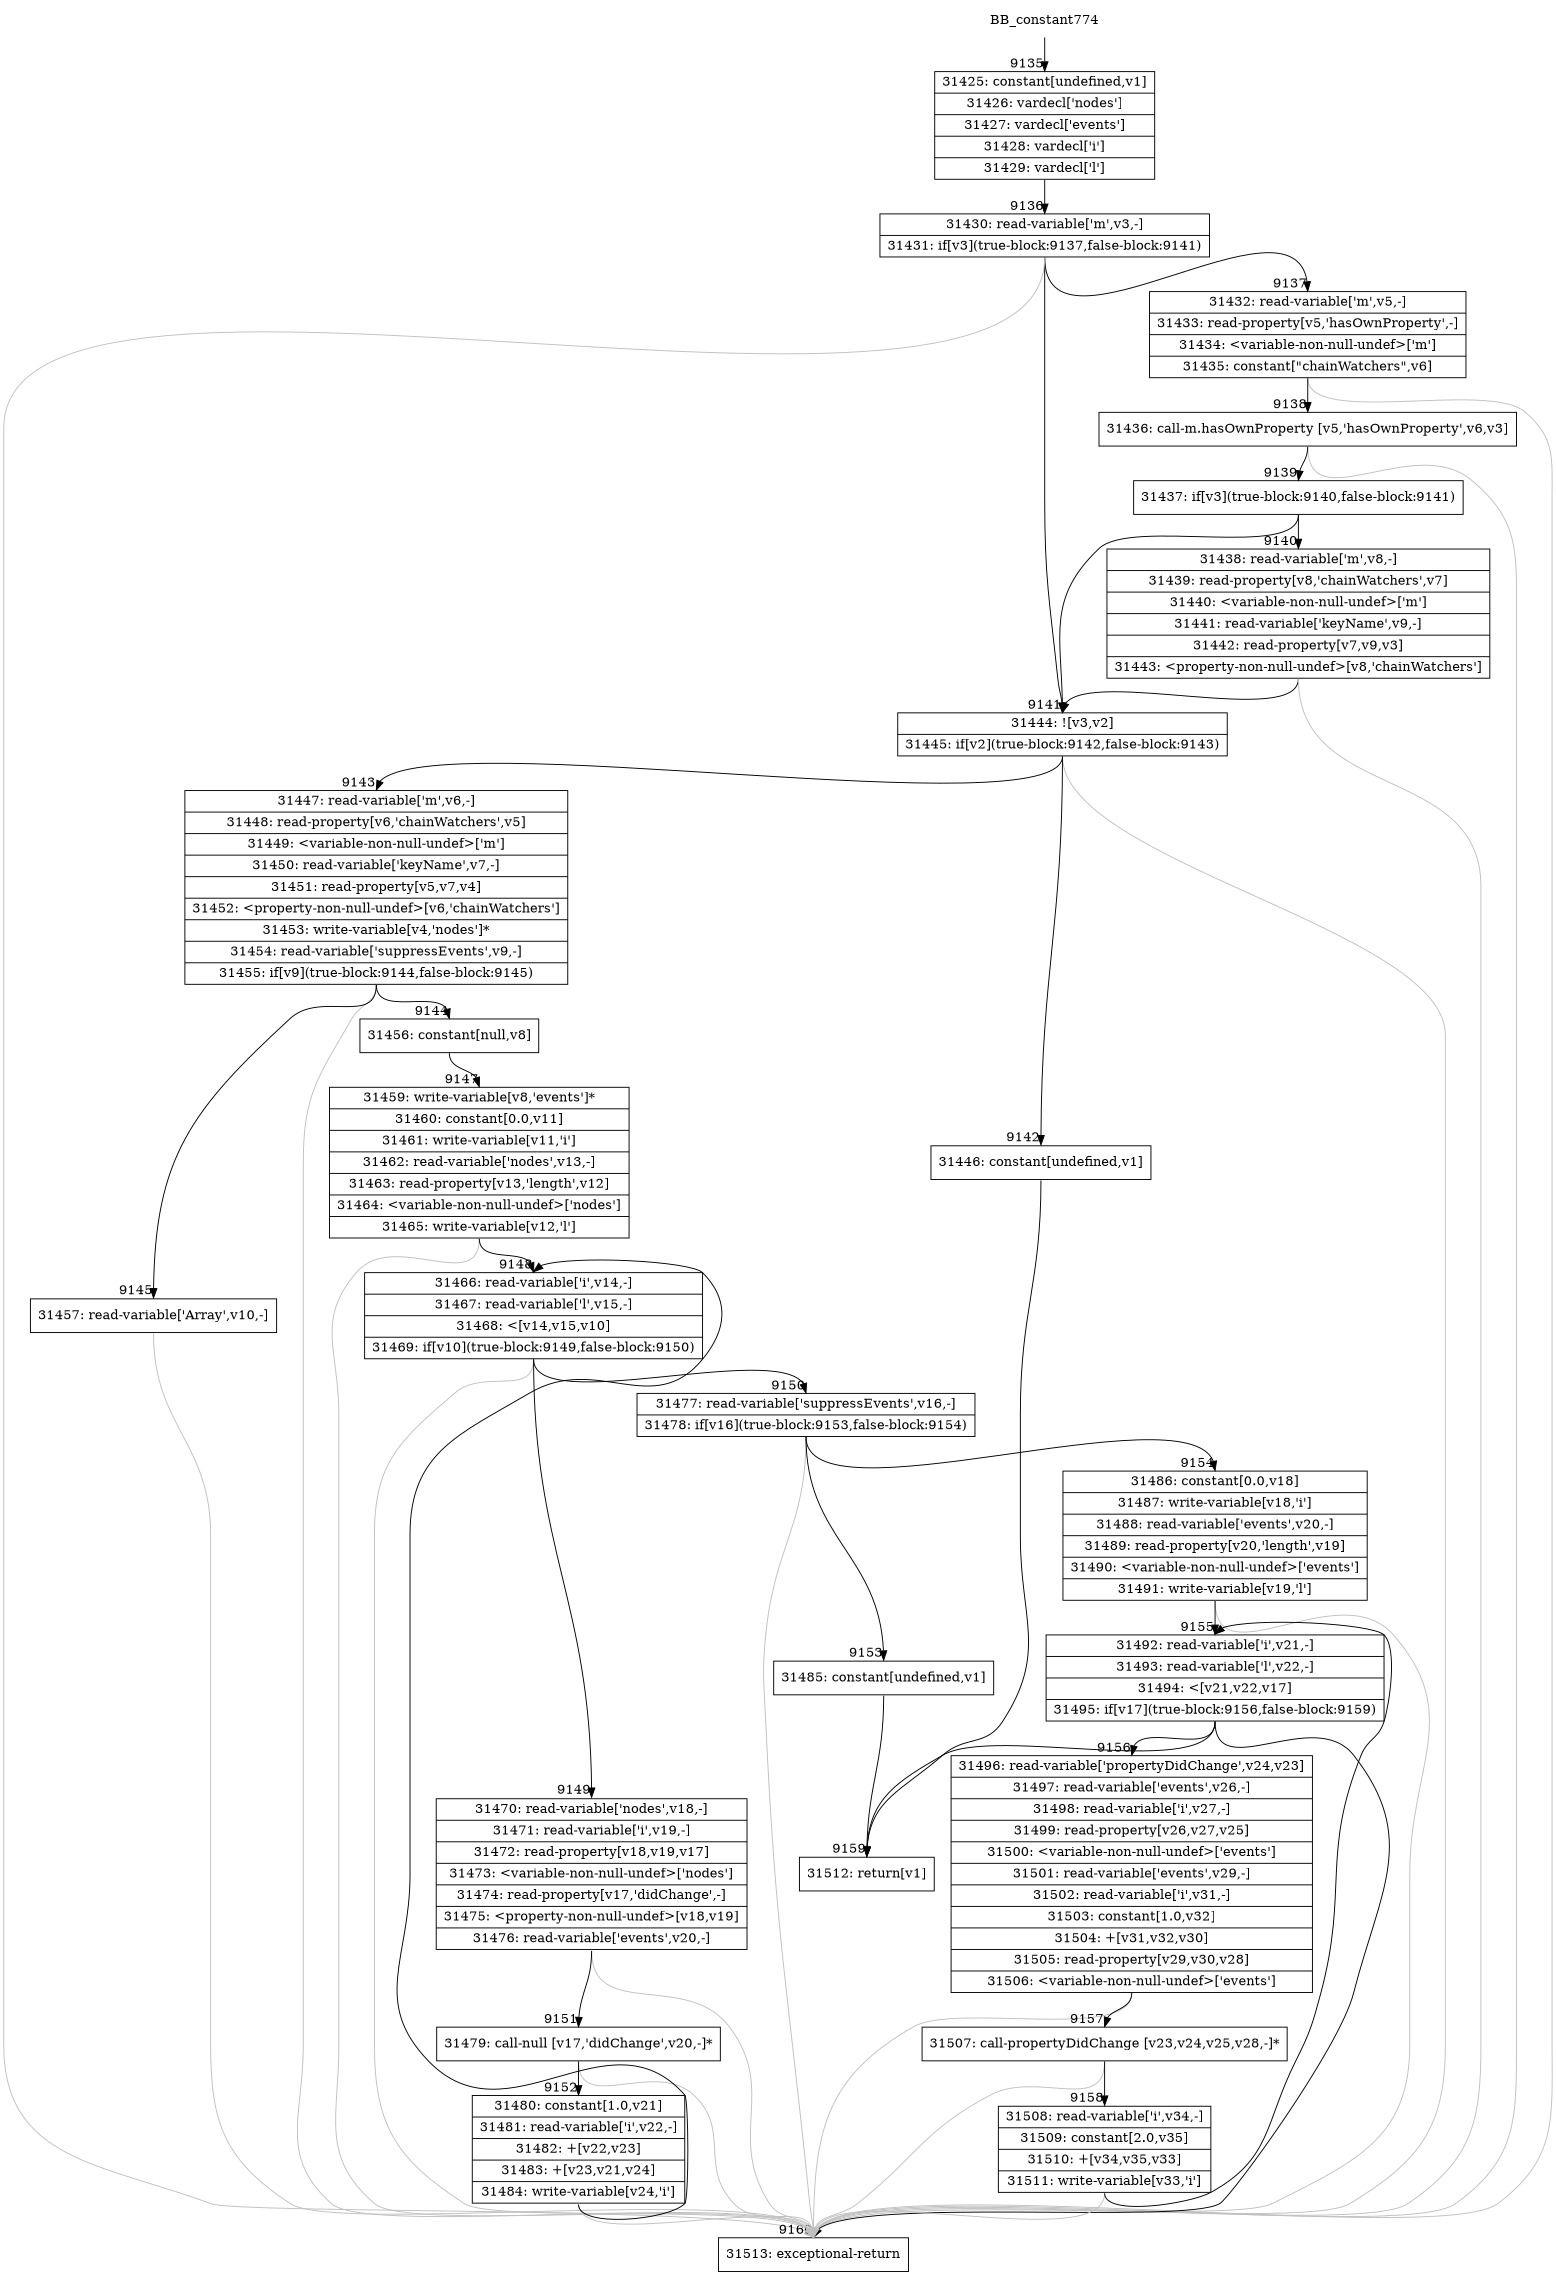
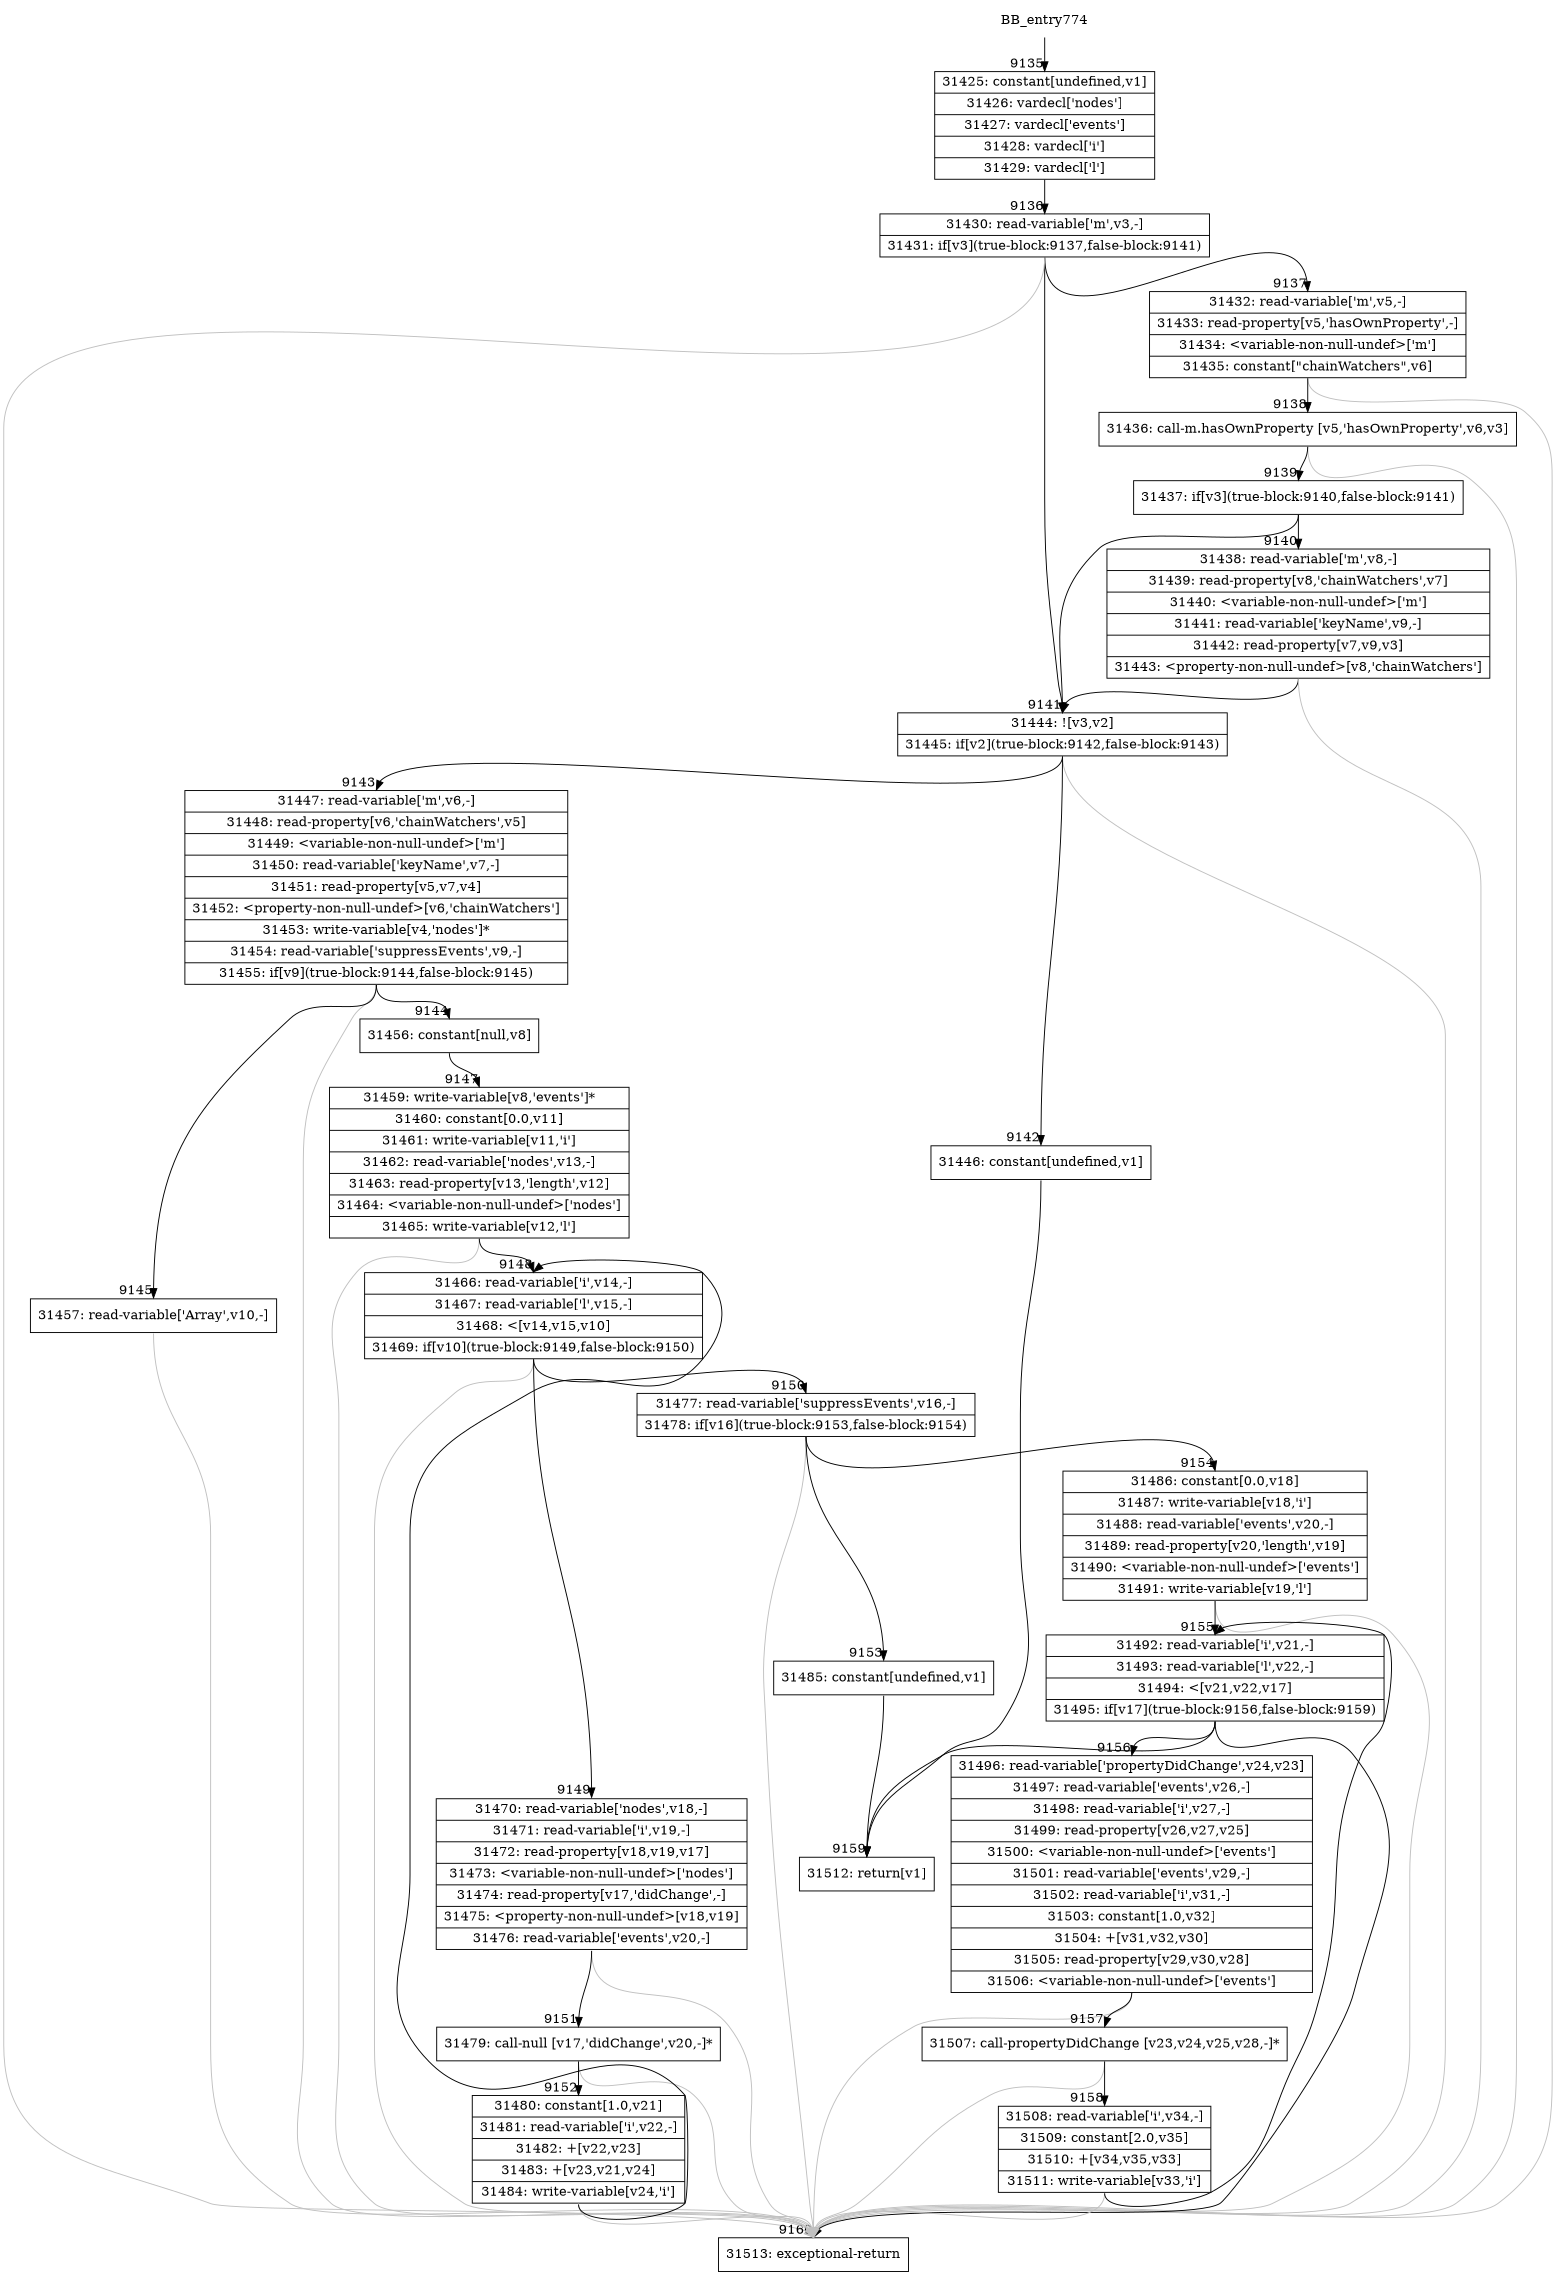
(1045, 21) -> (1045, 21)
